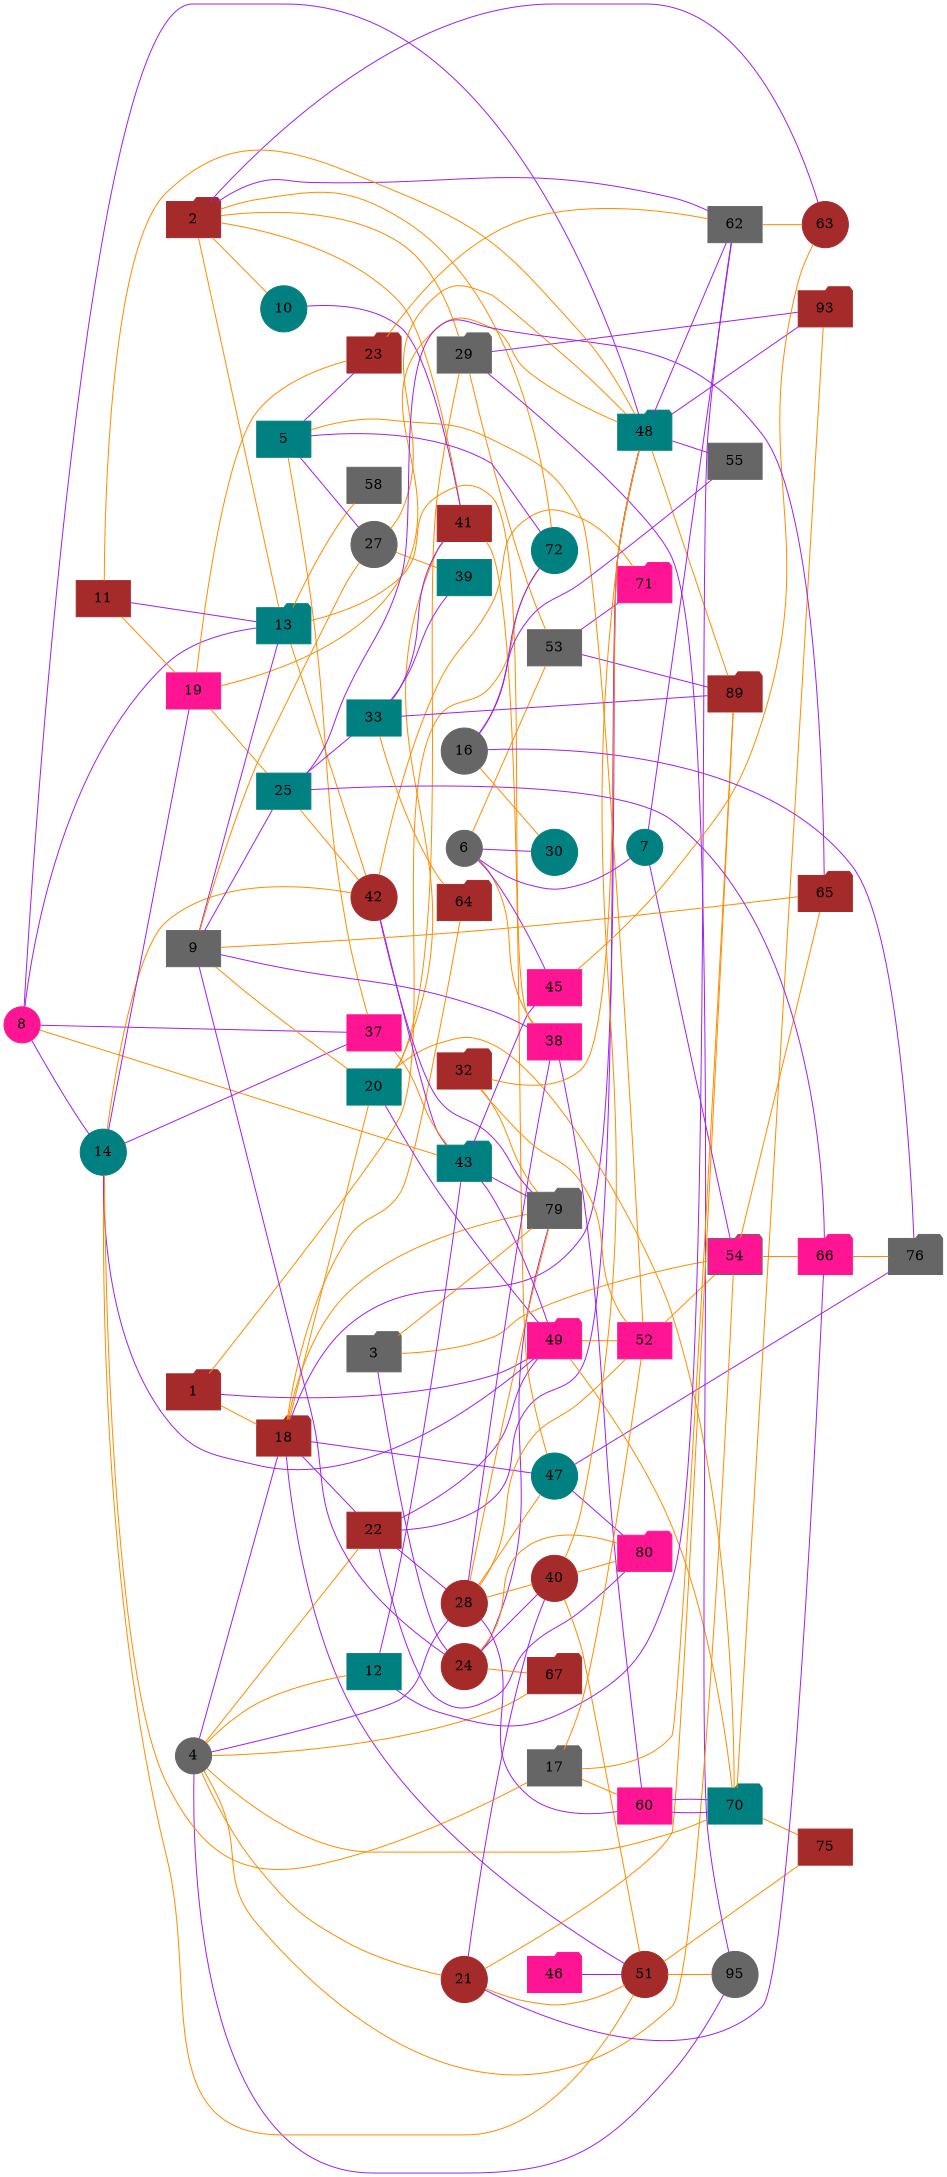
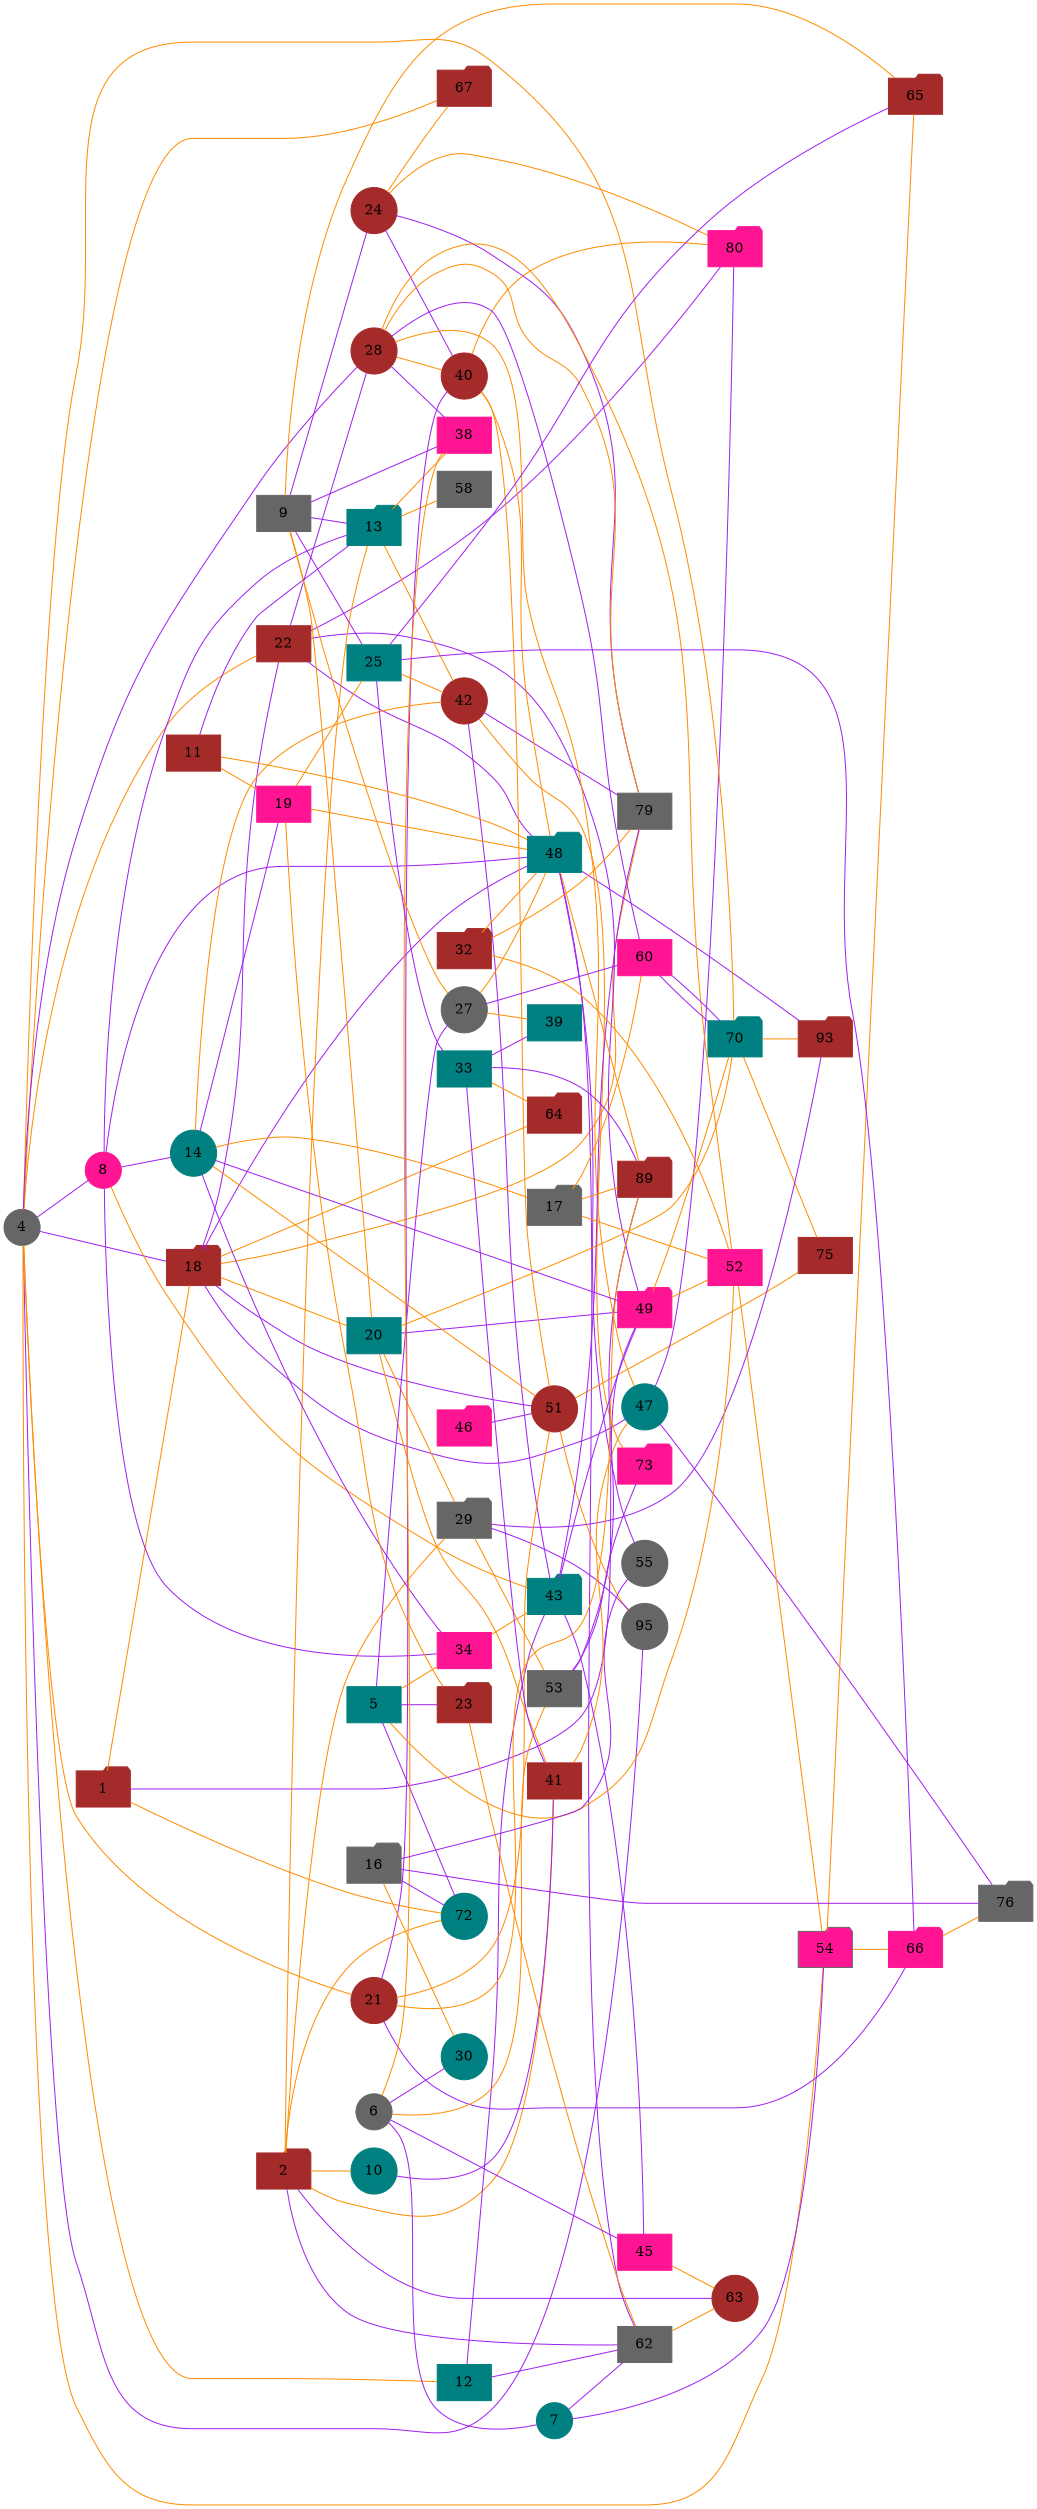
(735, 461) -> (645, 1563)
(645, 585) -> (645, 1466)
(464, 751) -> (374, 1865)
(374, 1033) -> (464, 1651)
none -> (63, 1199)
(555, 1210) -> (645, 811)
(374, 1354) -> none
(605, 1423) -> (552, 984)
